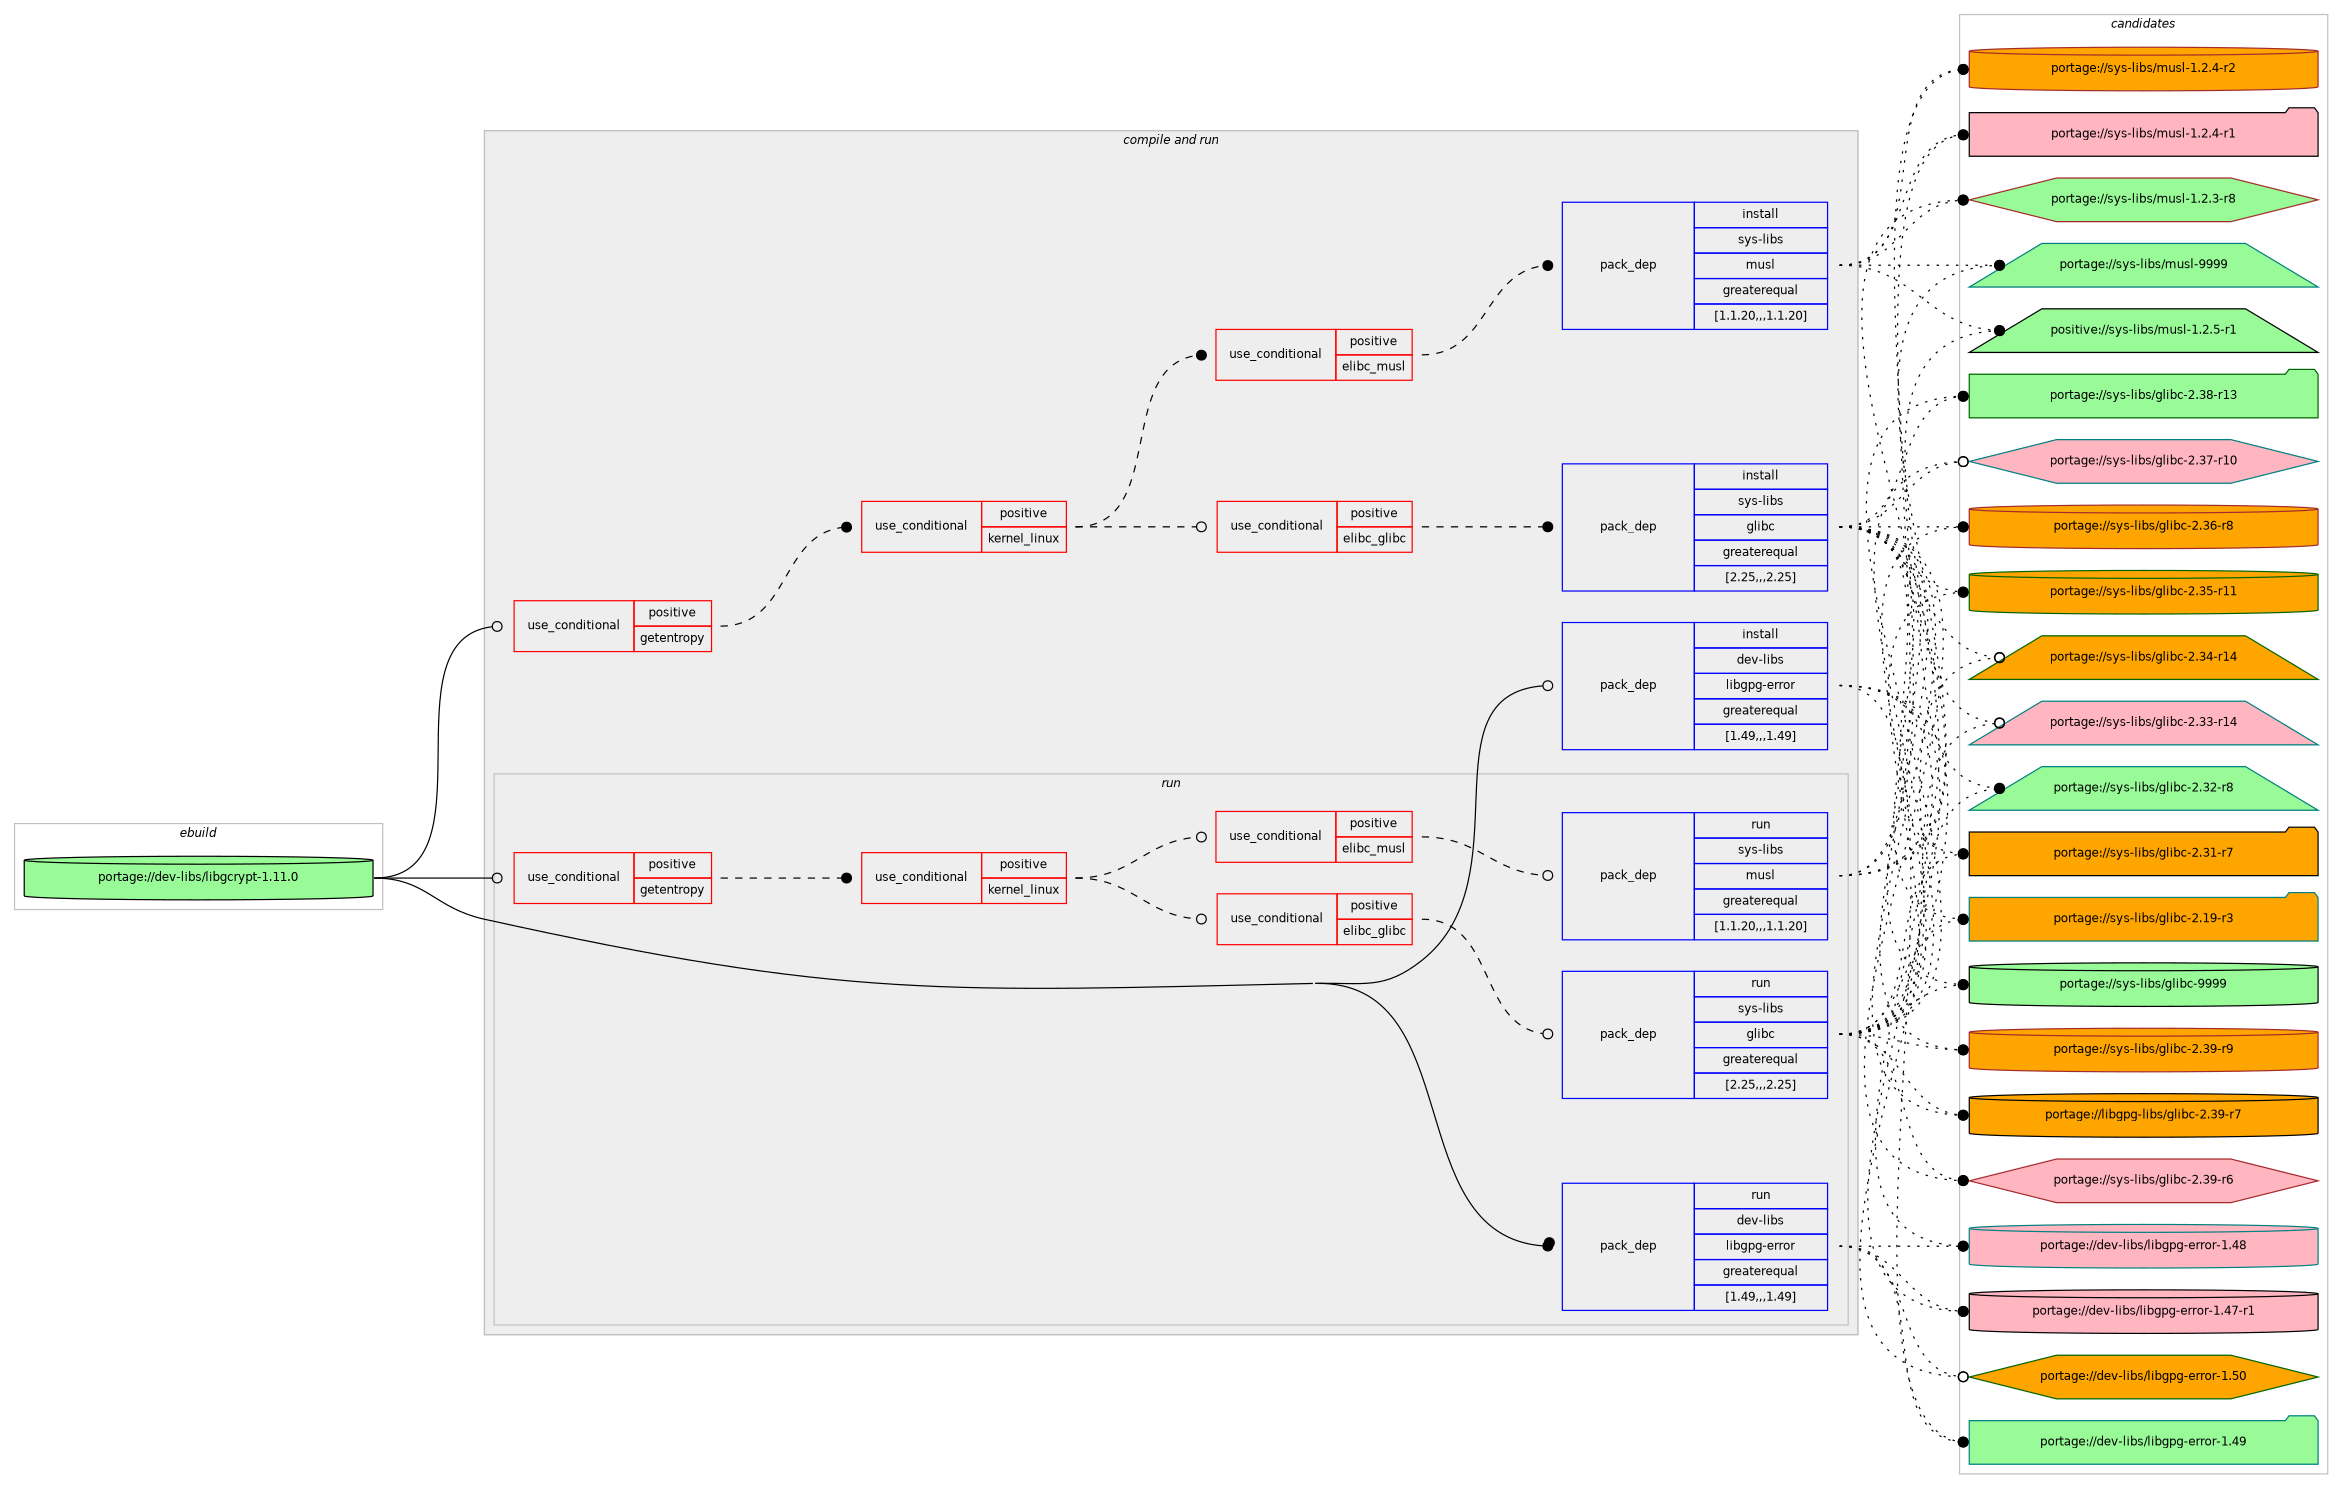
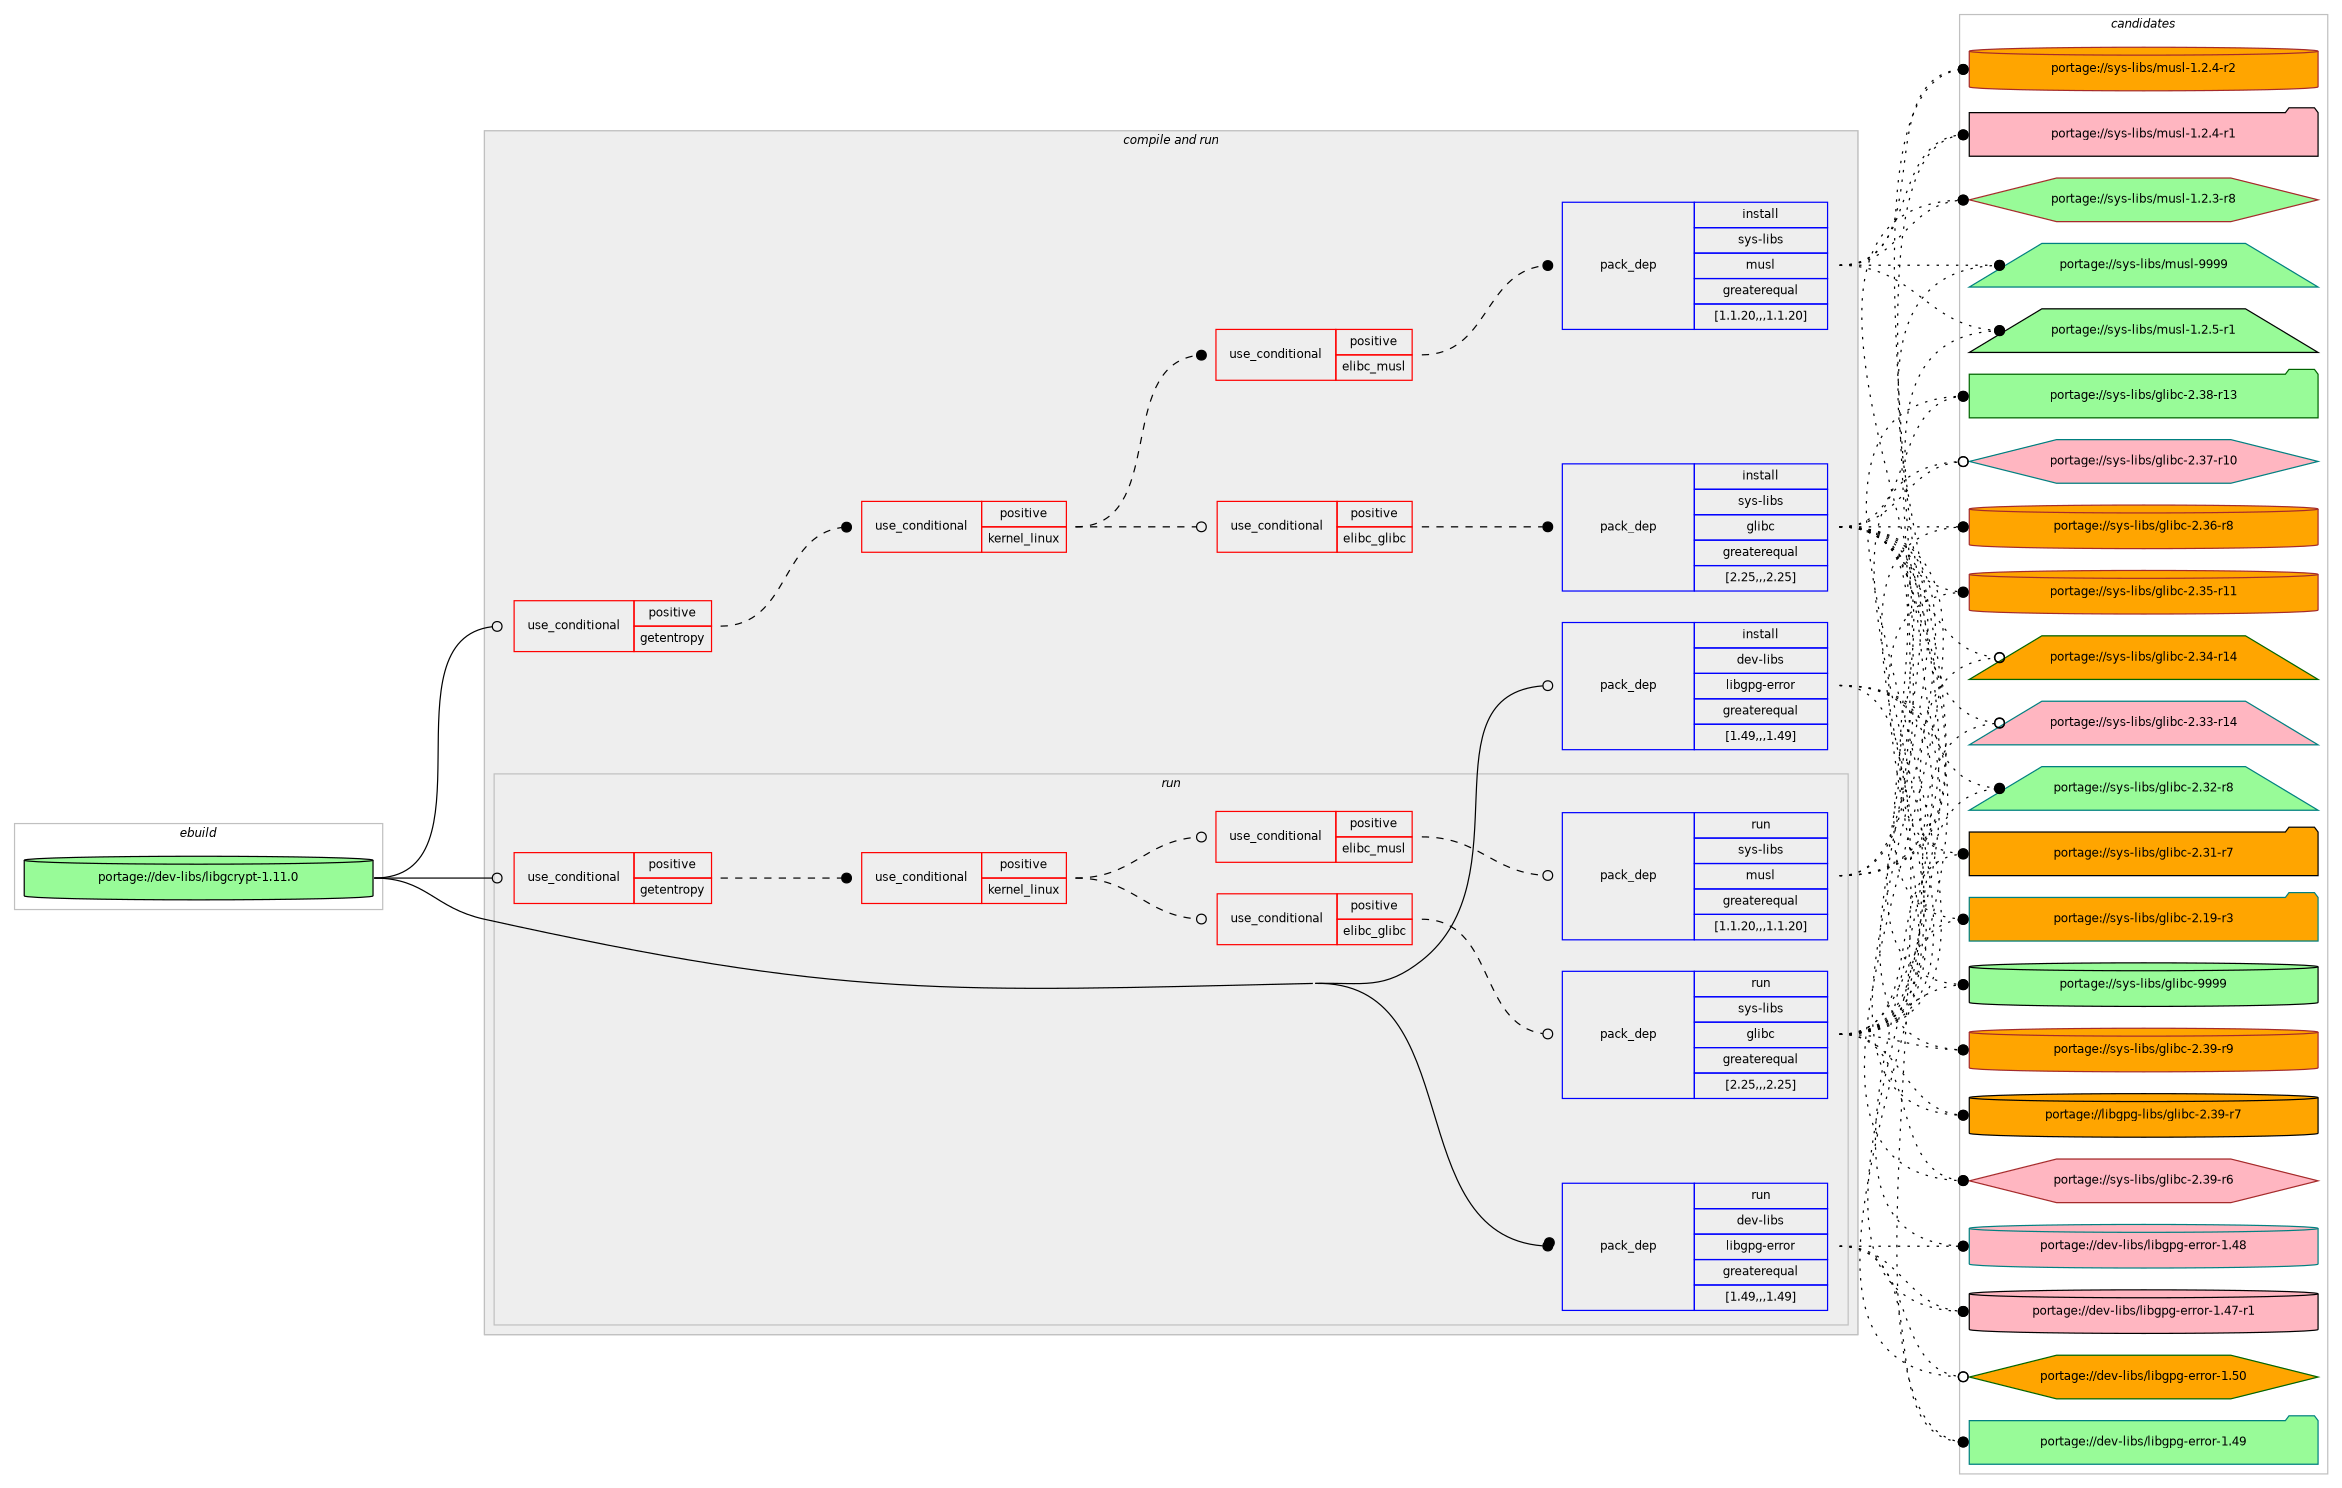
(2144, 331) -> (2144, 331)
(2144, 592) -> (2144, 592)
